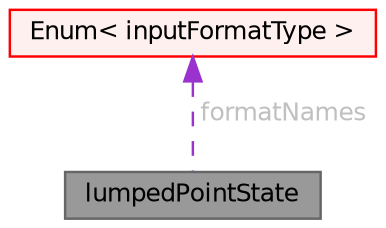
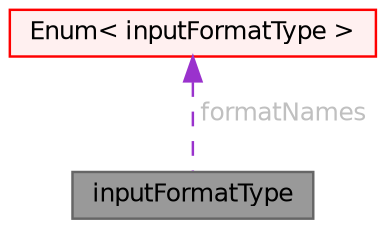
(193, 195) -> (193, 195)
